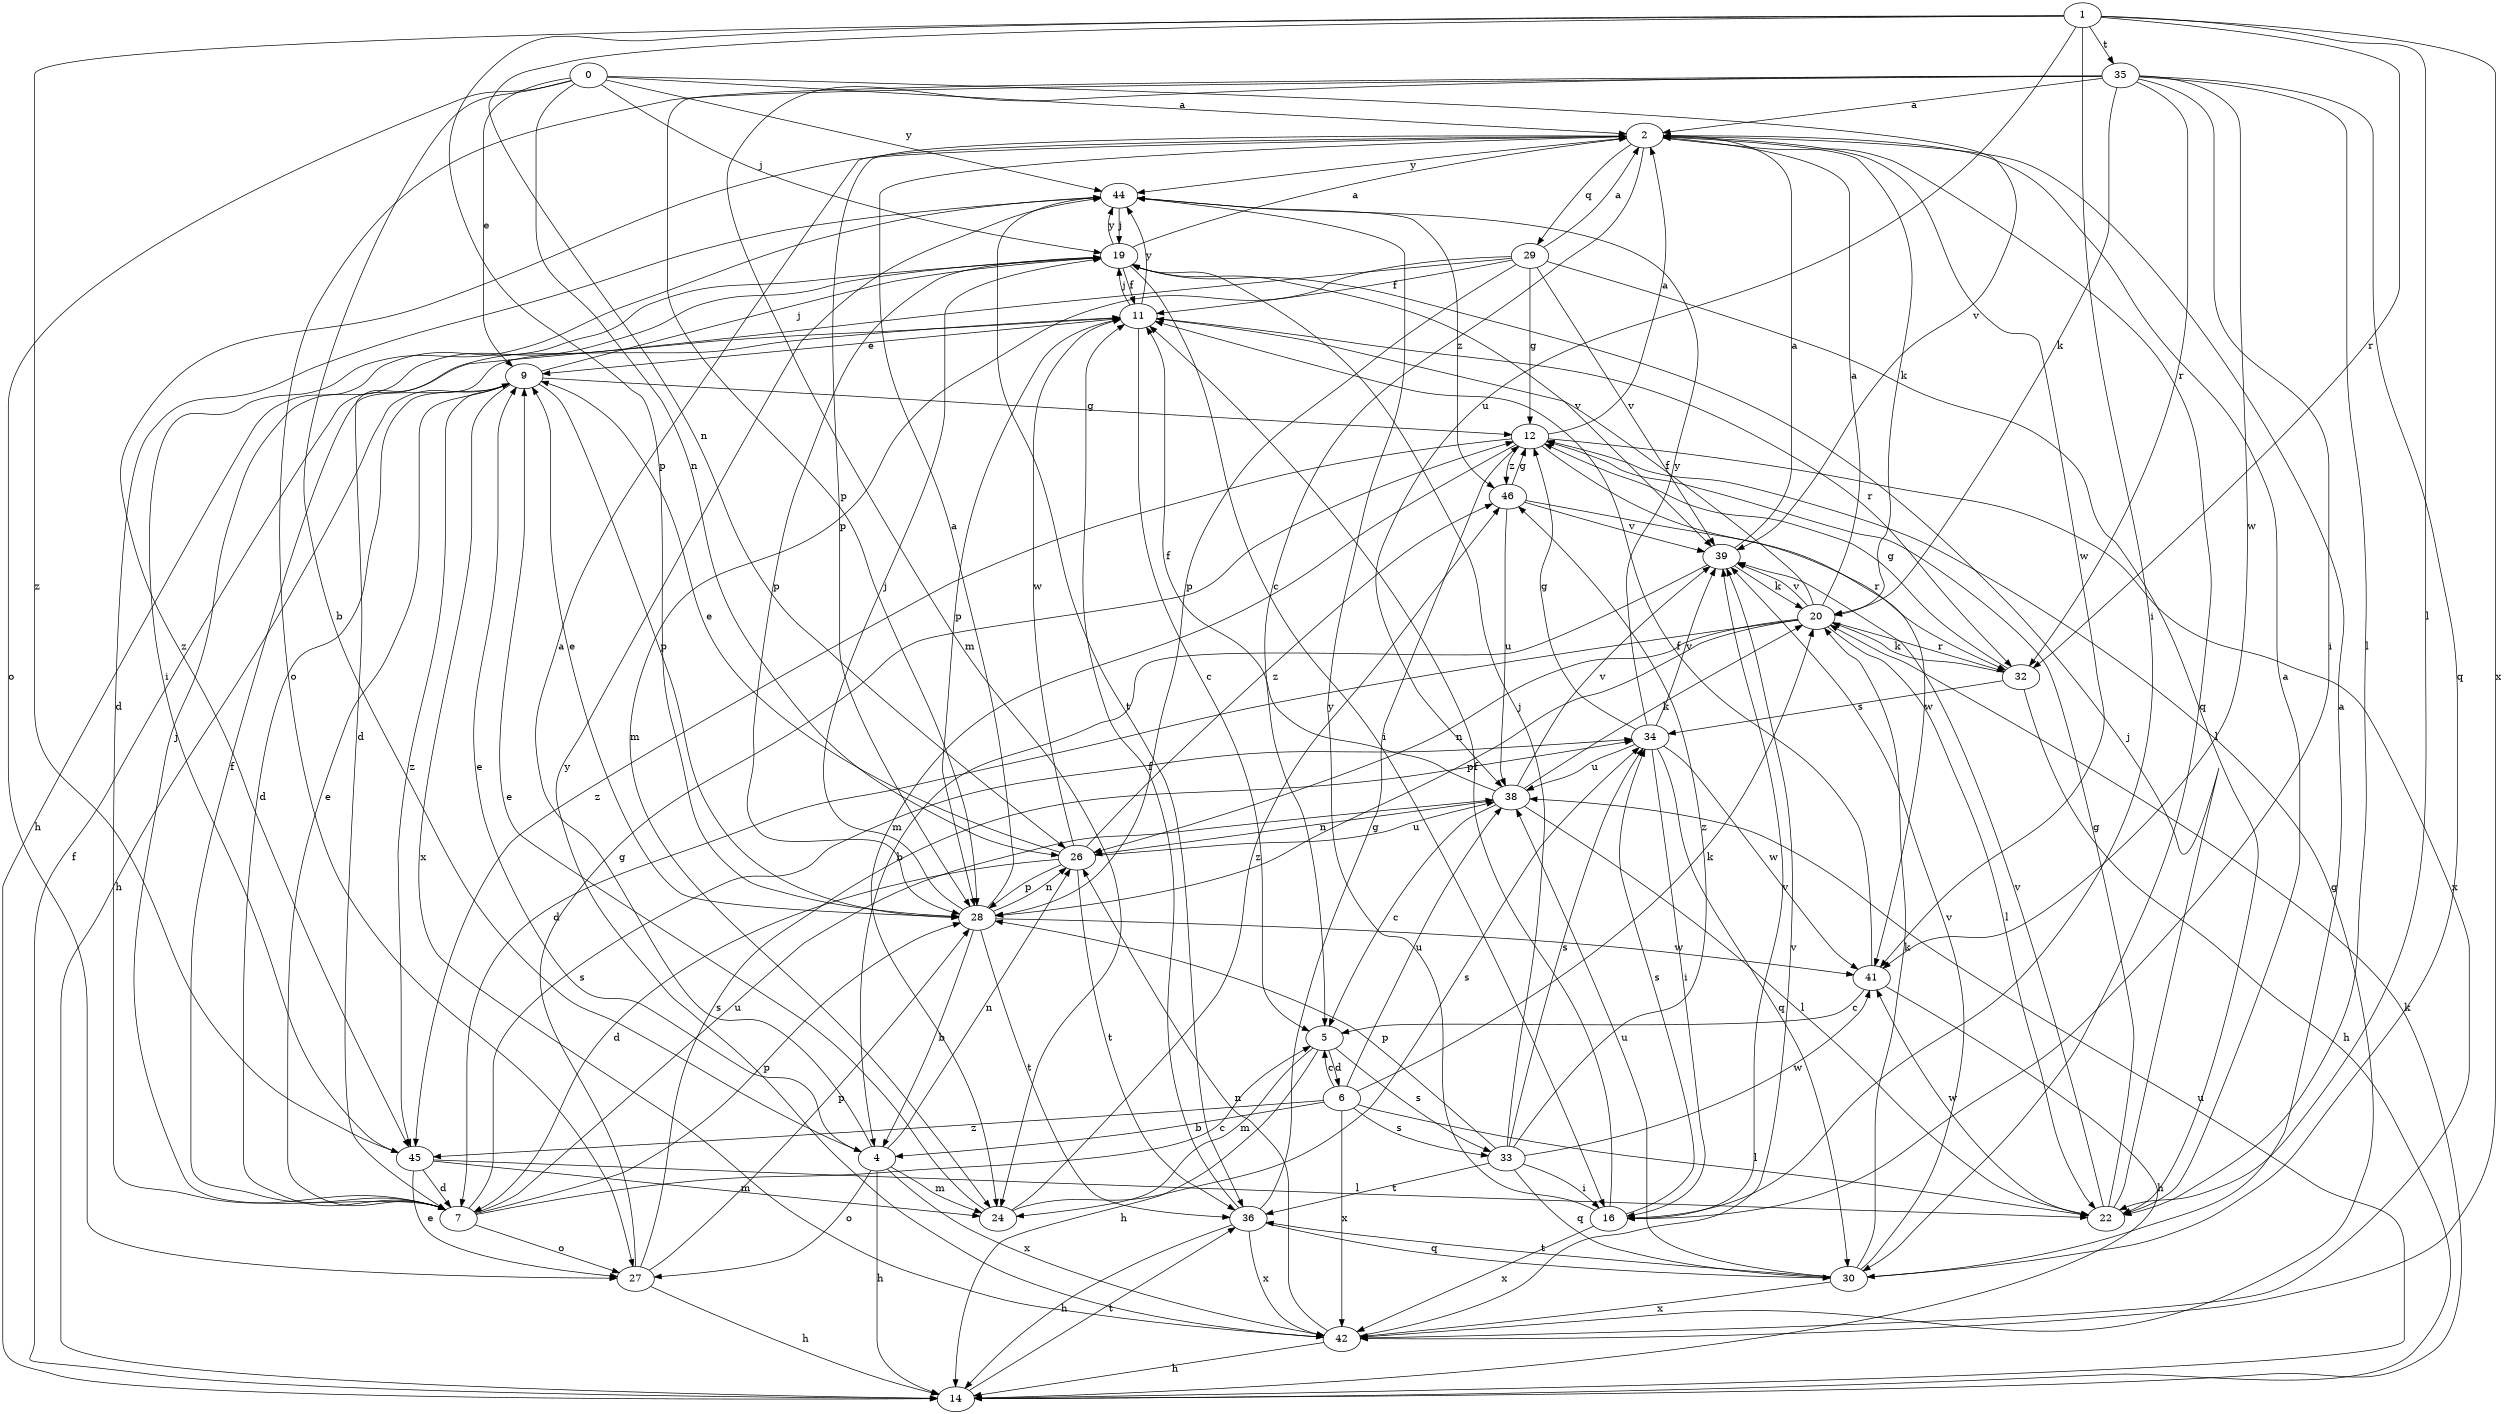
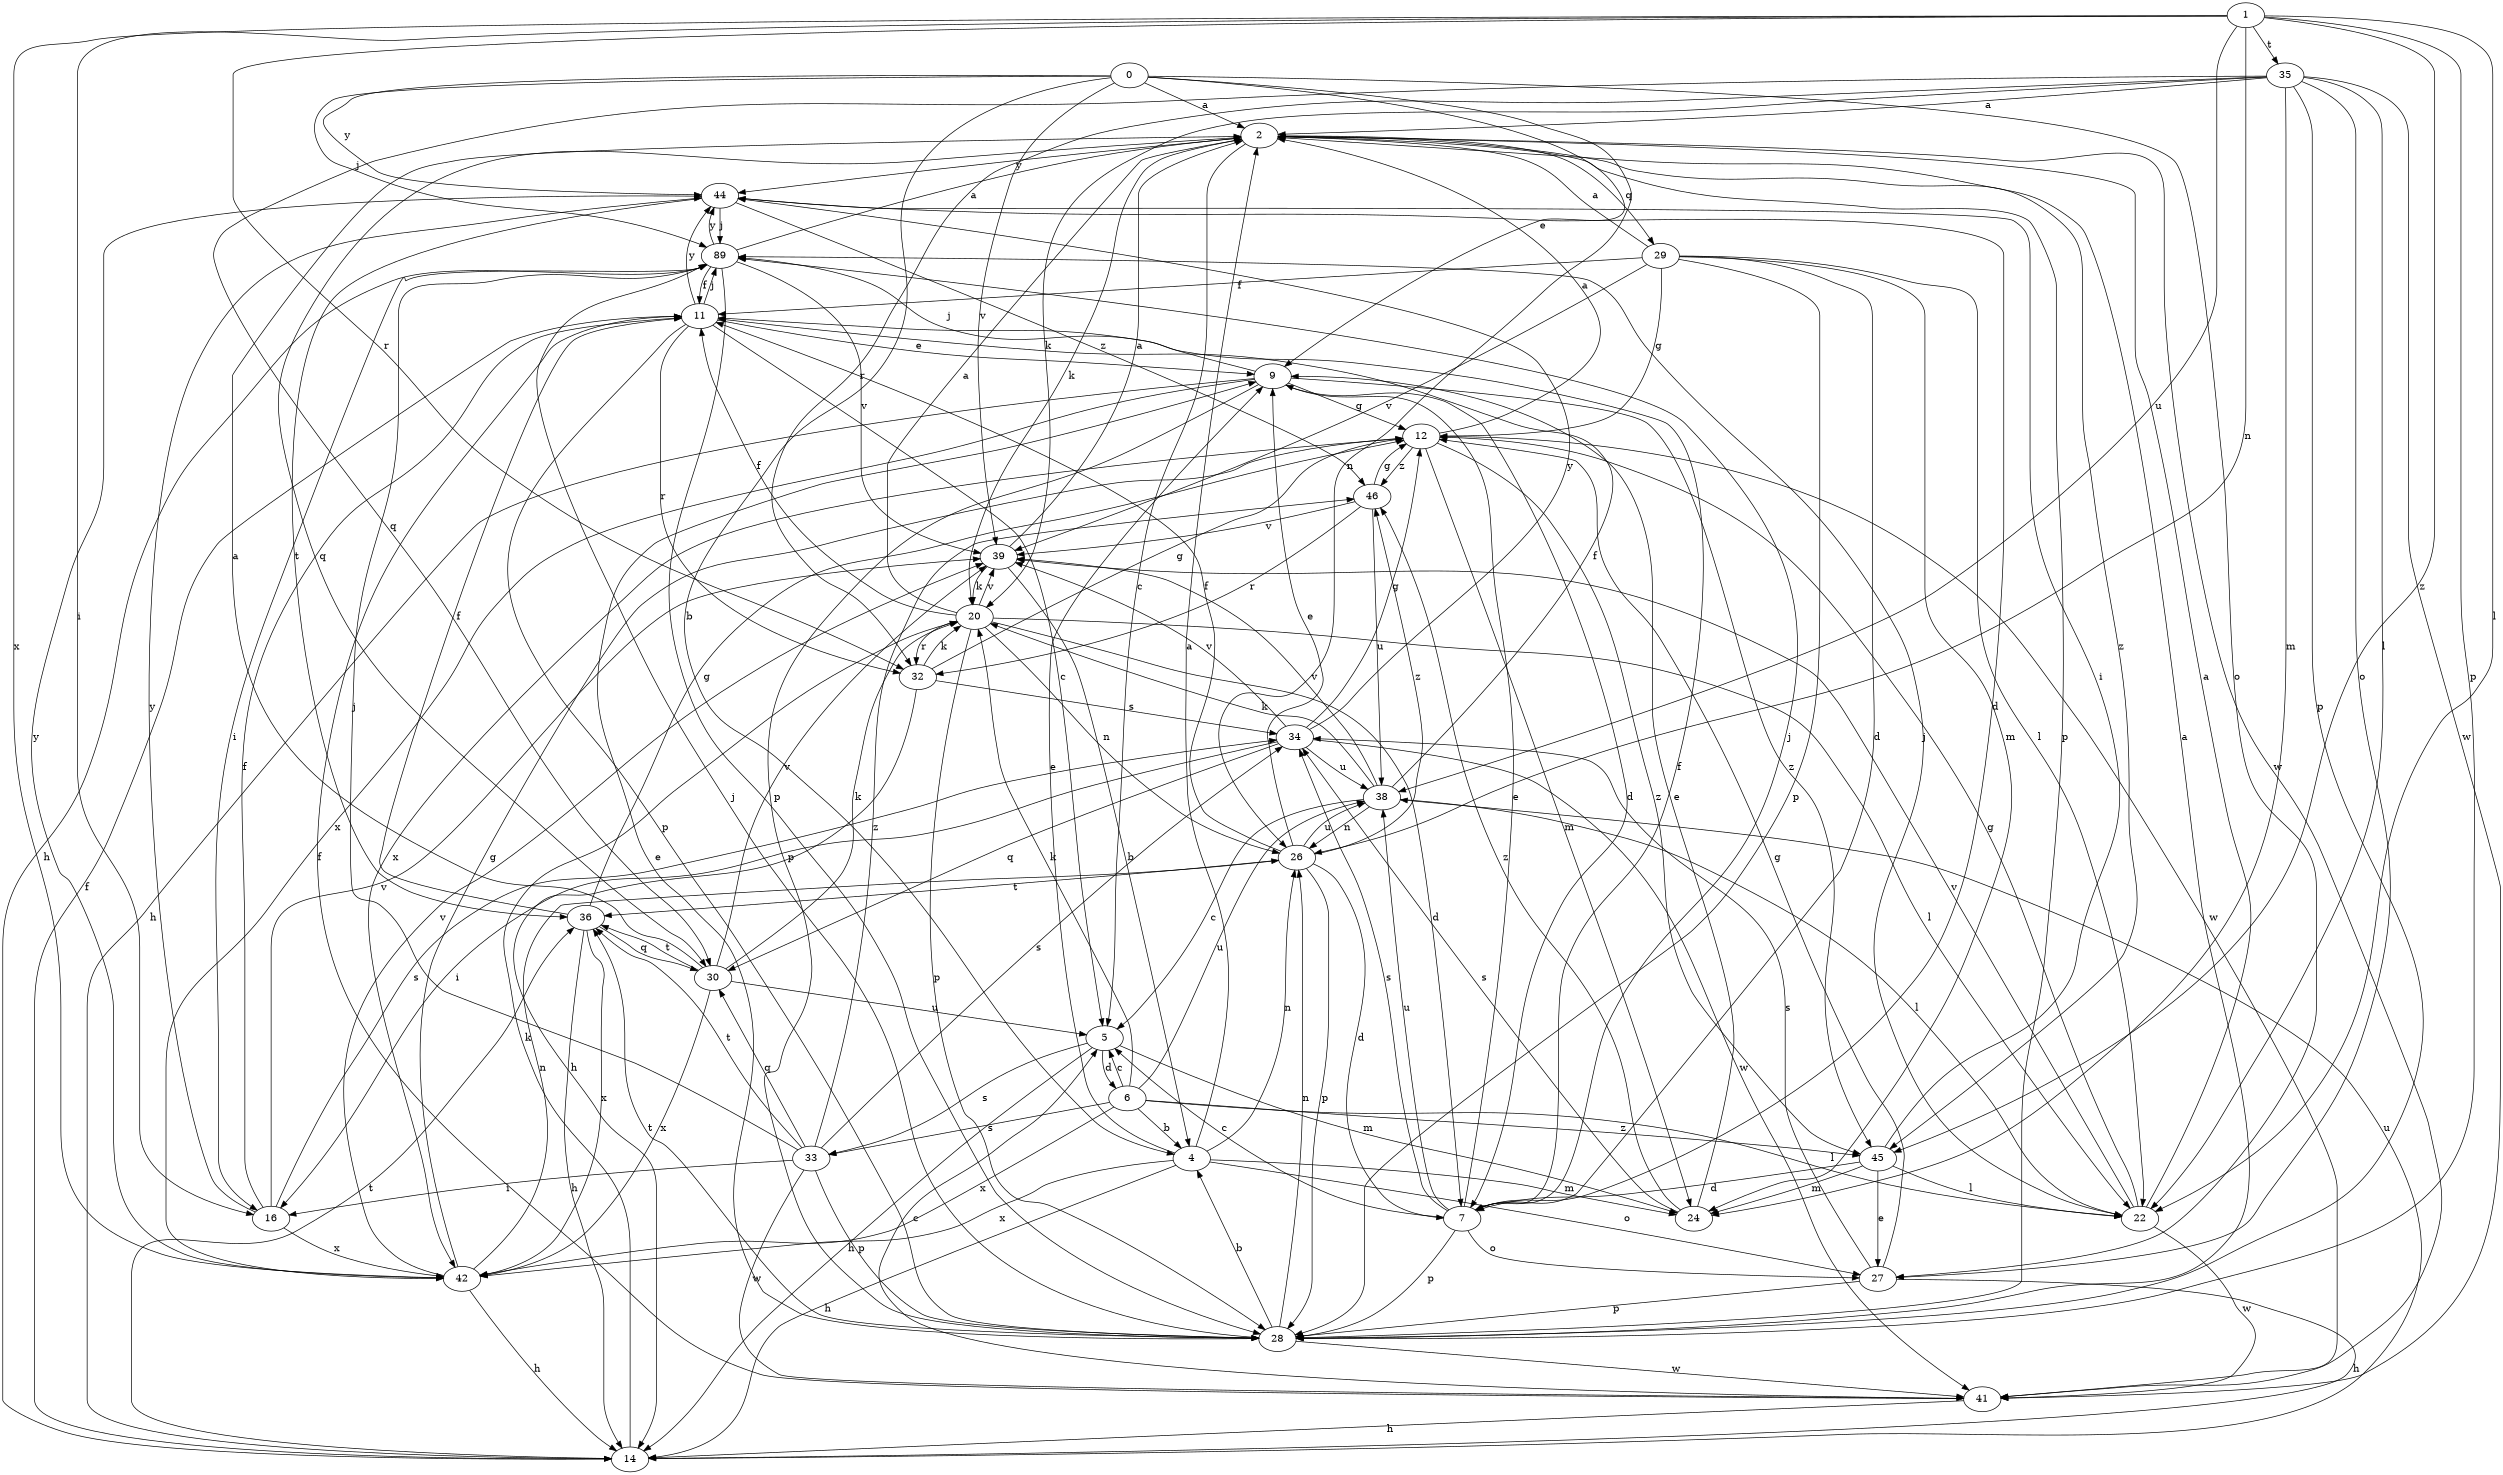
(1119, 256) -> (720, 256)
(1038, 587) -> (1206, 587)
(2282, 790) -> none
(1642, 1105) -> (897, 1006)
